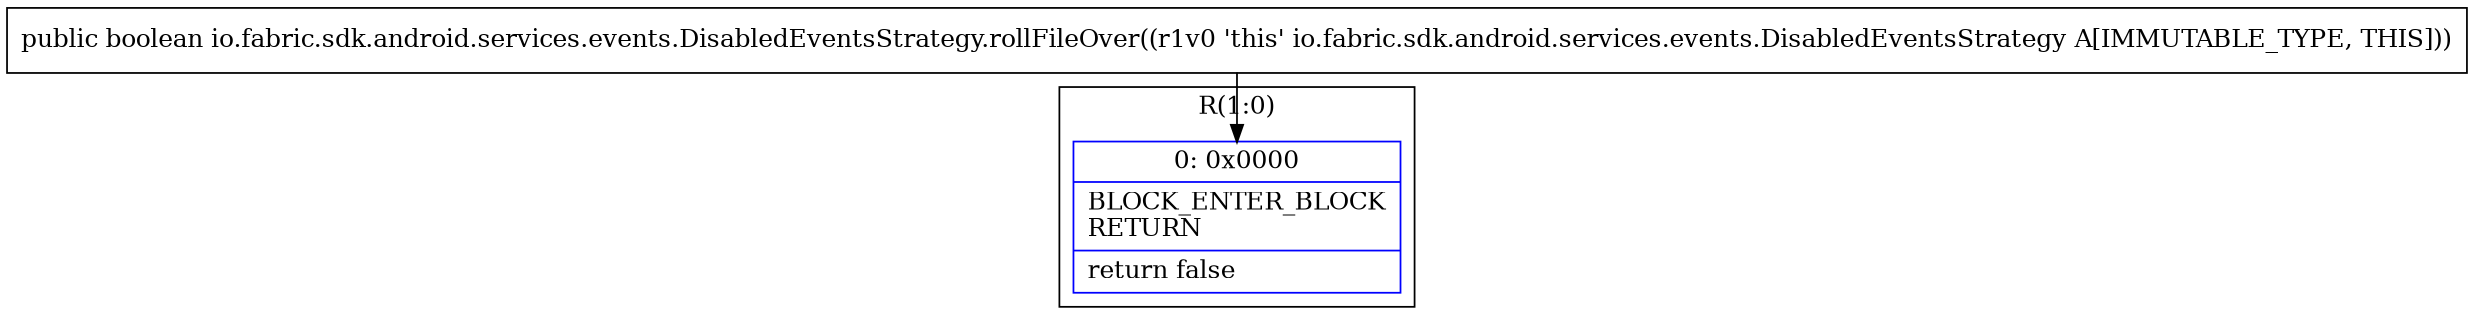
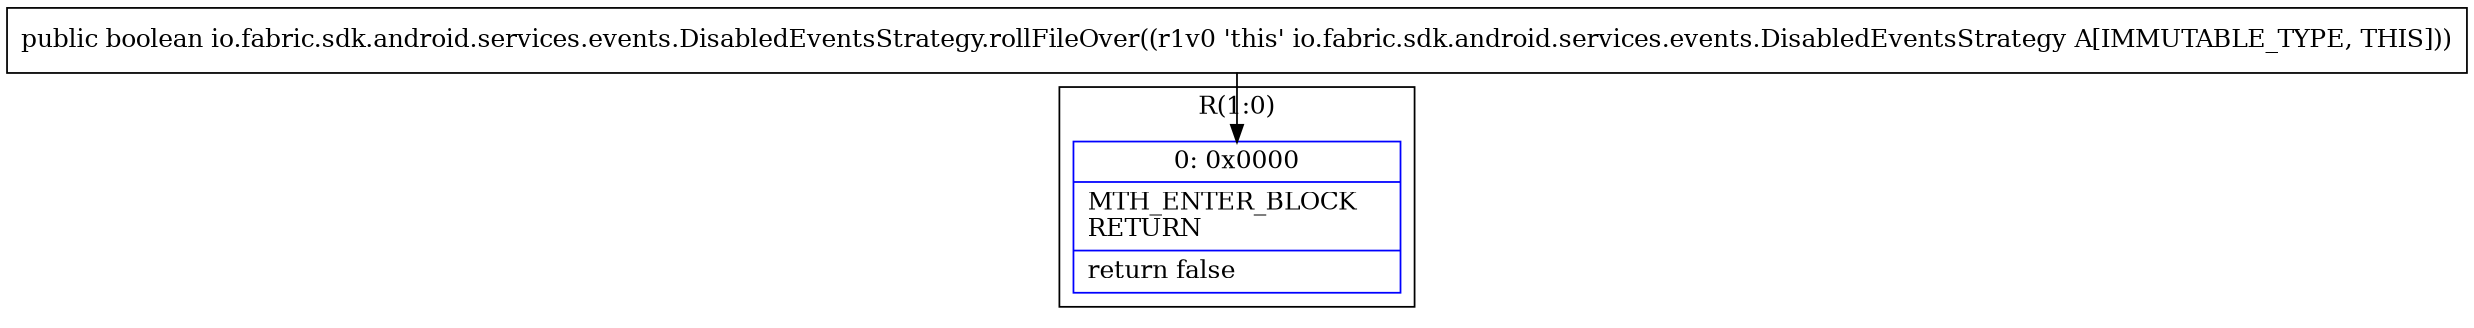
(1237, 202) -> (1223, 202)
